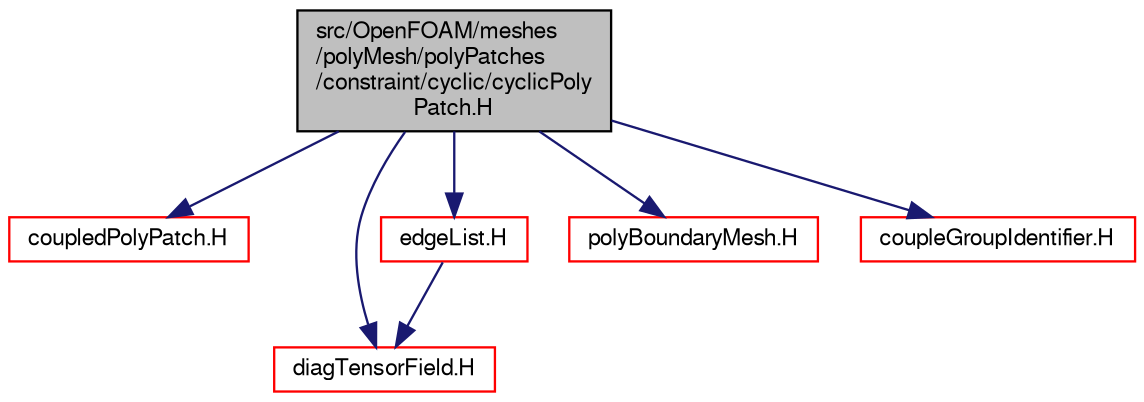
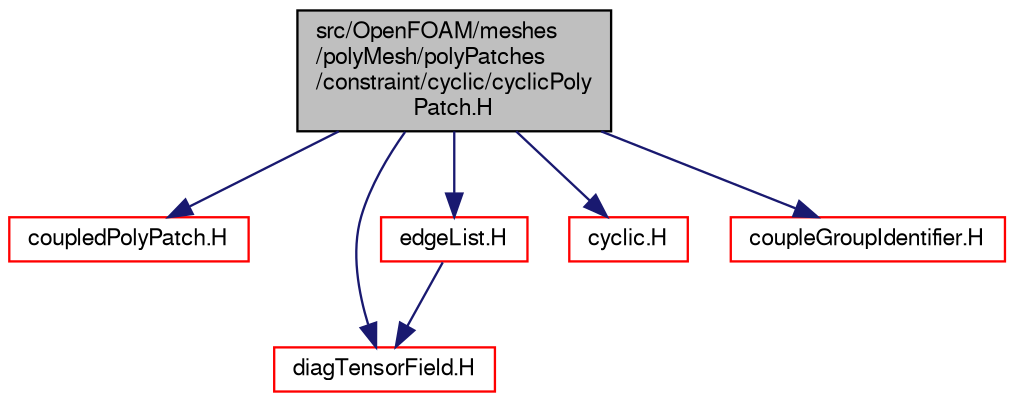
(694, 239) -> (629, 239)
